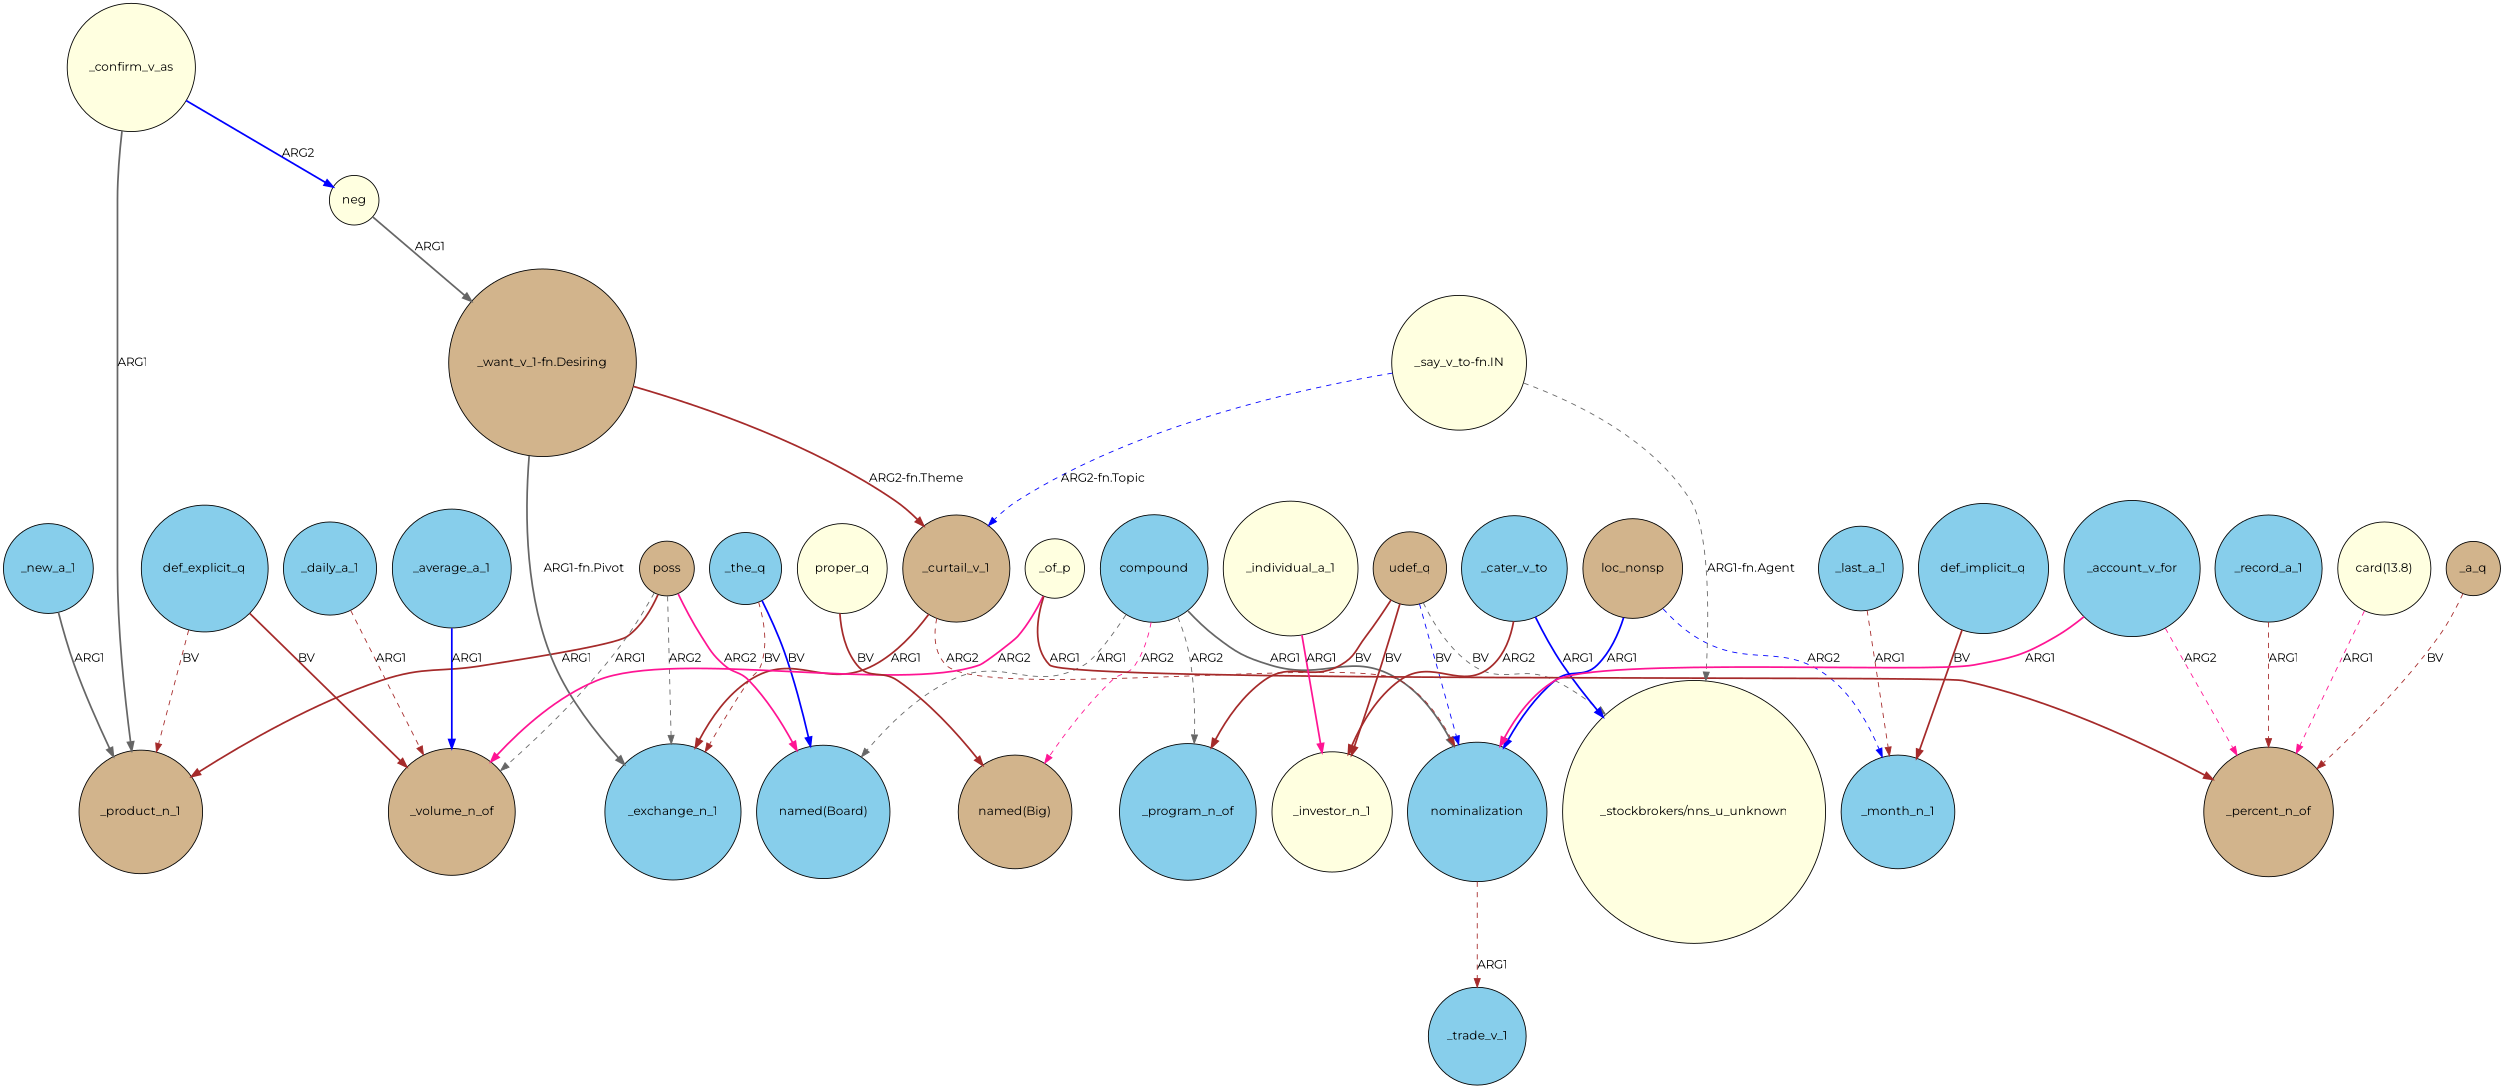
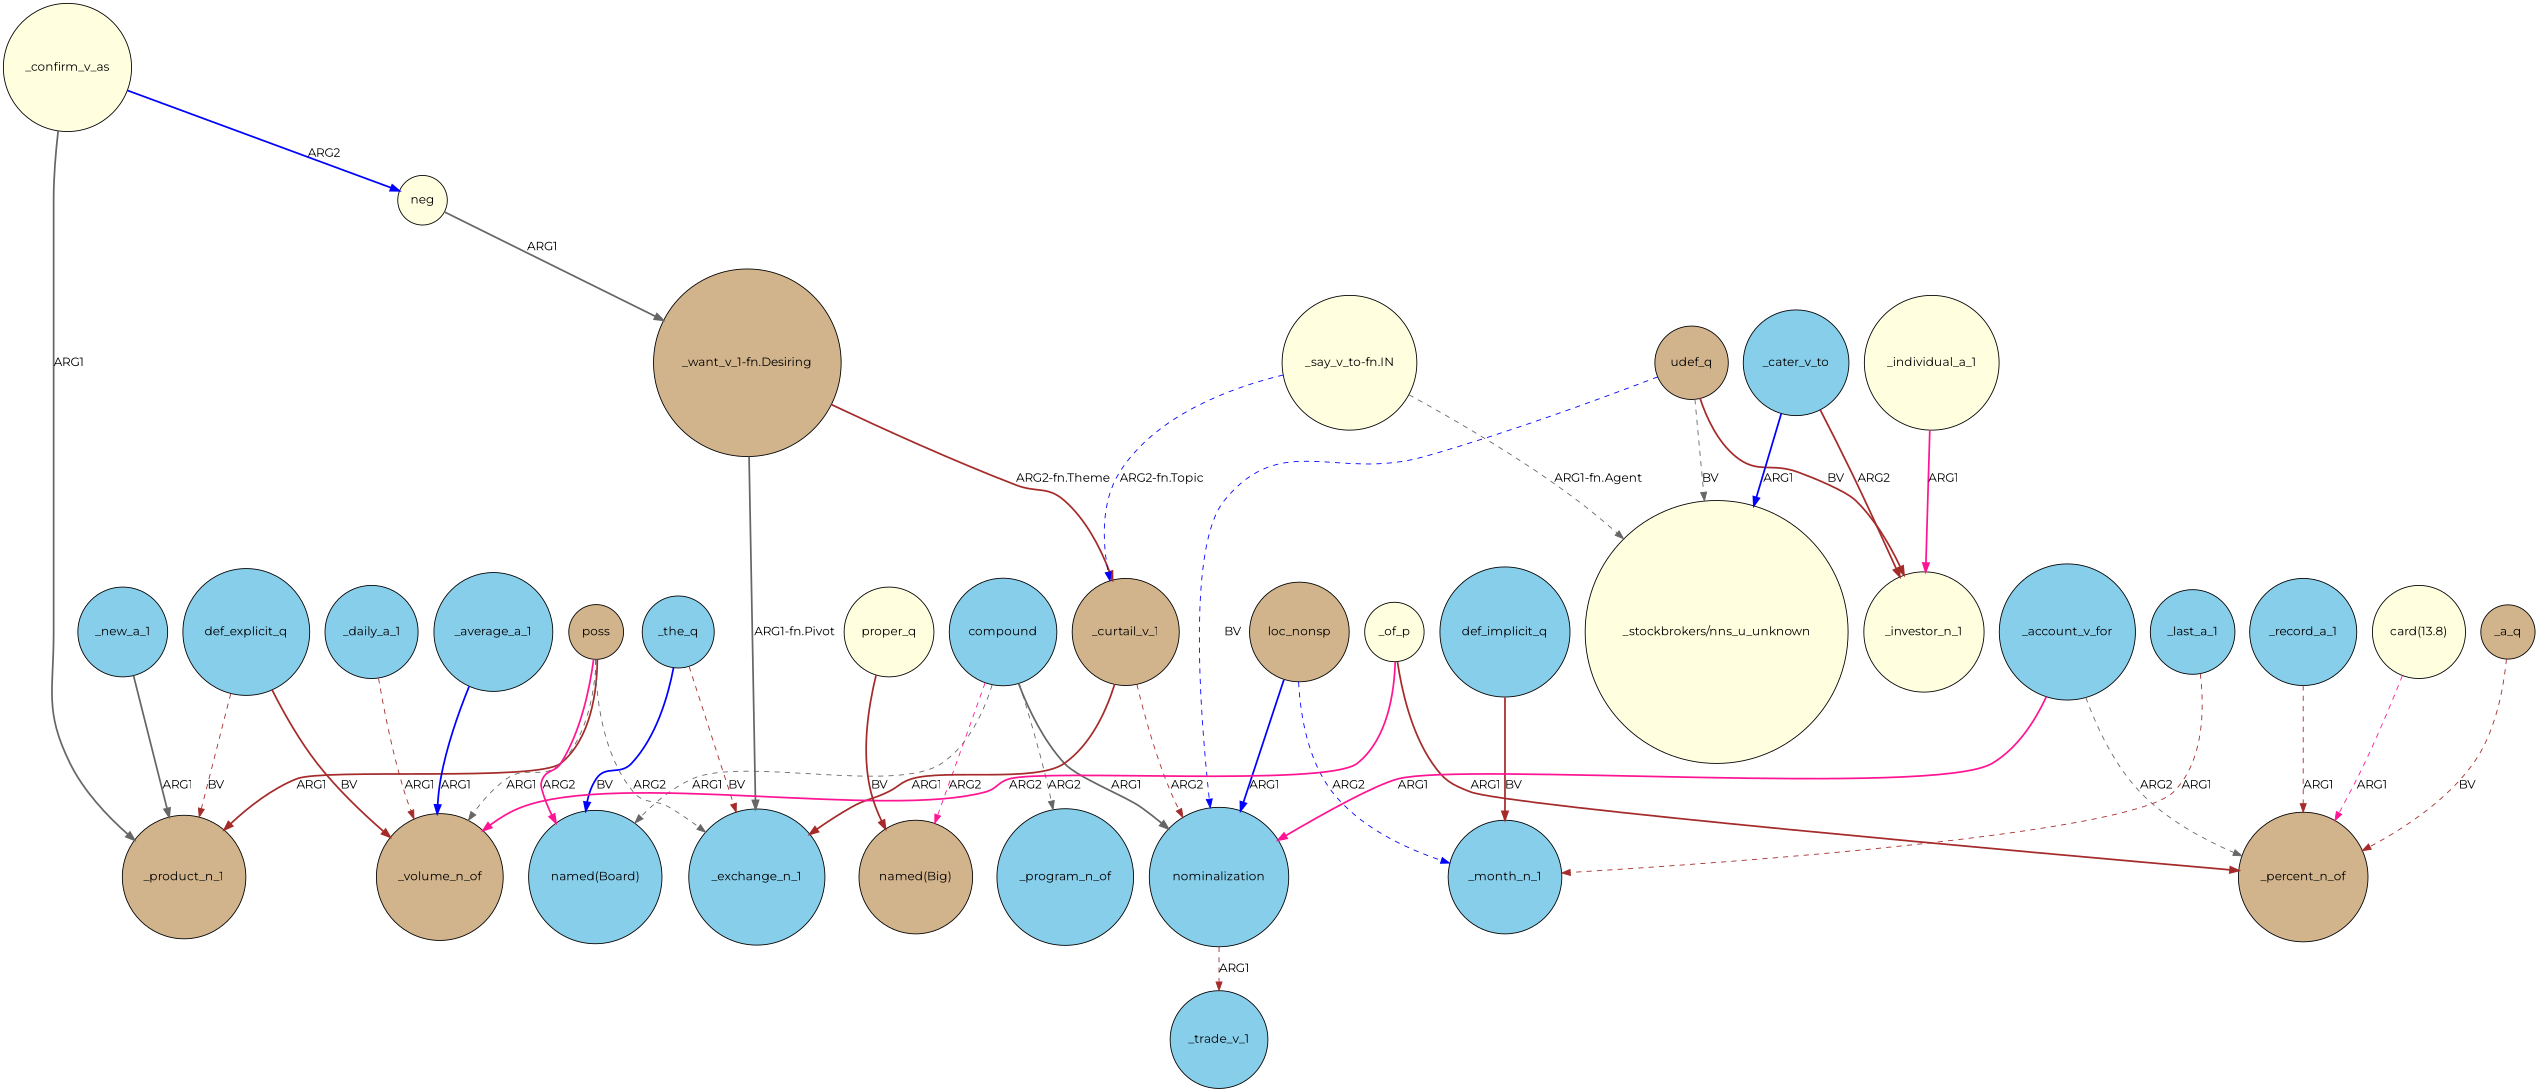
(1349, 659) -> none
(2199, 688) -> (2141, 793)
